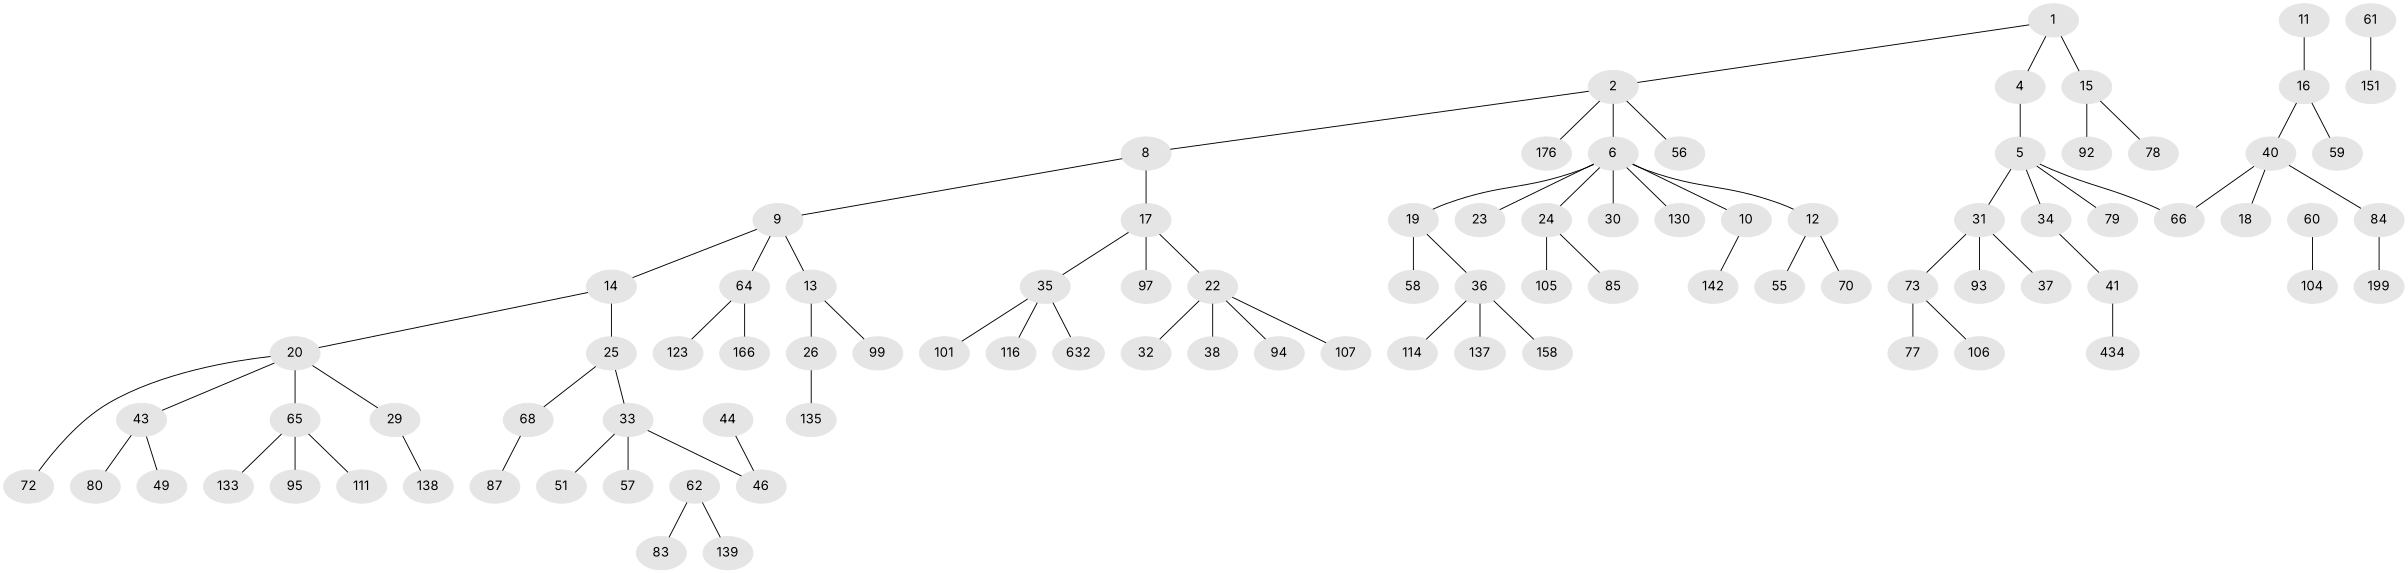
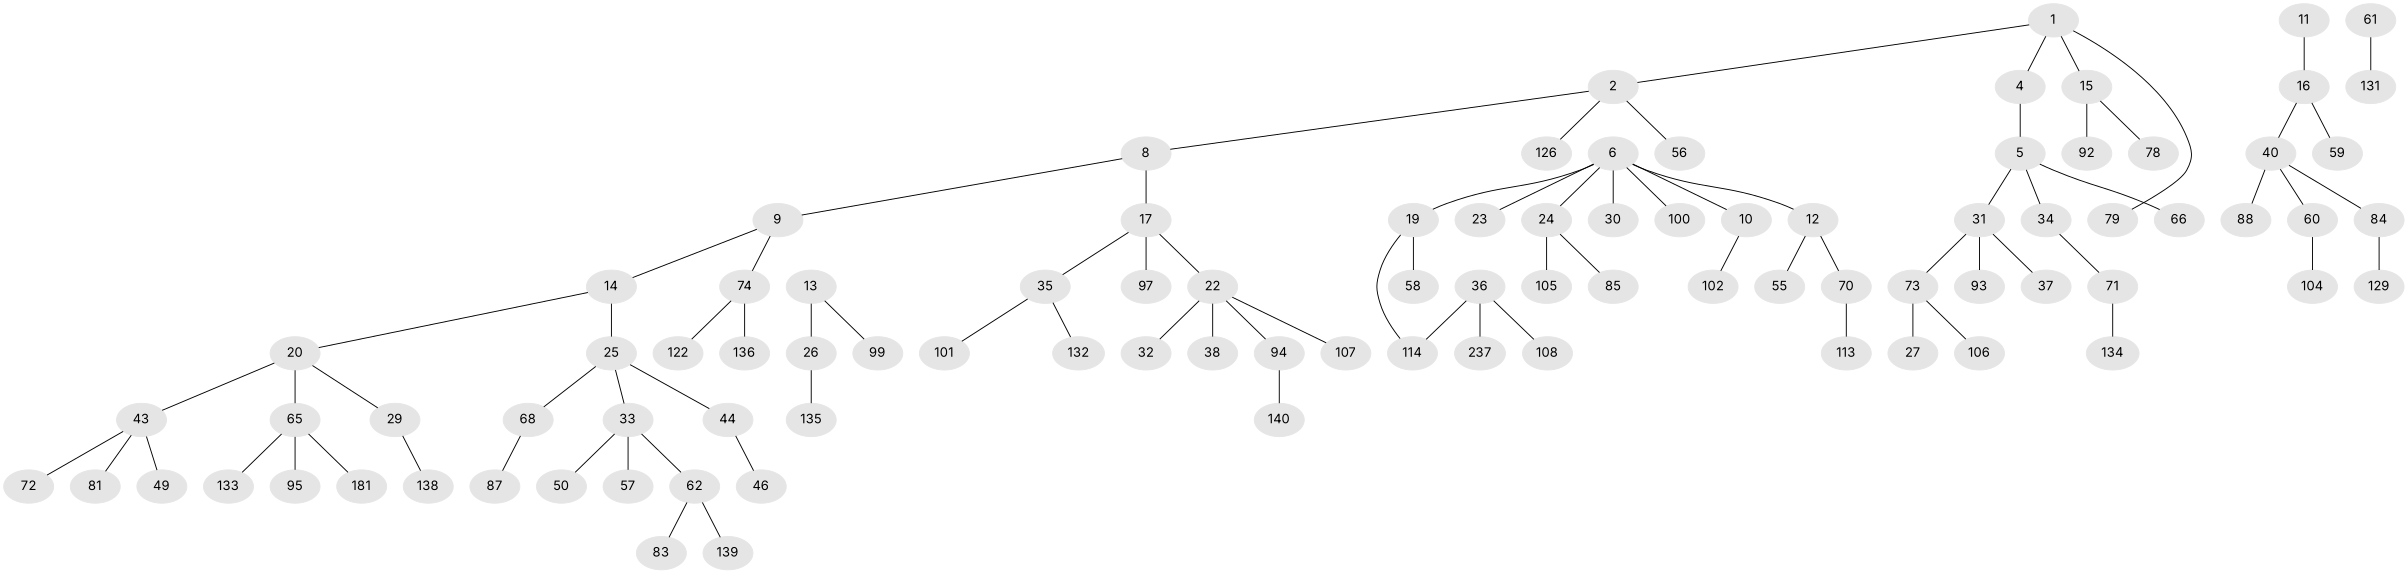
(2371, 87) -> (2371, 87)
(1613, 120) -> none
(1547, 154) -> (1547, 154)
(2066, 187) -> (2173, 113)
(2225, 187) -> (2292, 187)
(1680, 220) -> (1680, 220)
(2246, 220) -> (2246, 220)
(795, 253) -> none
(1447, 253) -> (1377, 287)
(745, 287) -> (745, 287)
(1713, 287) -> (1713, 287)
(2113, 287) -> (2113, 287)
(2379, 287) -> (2379, 287)
(678, 353) -> (678, 353)
(745, 353) -> (745, 353)
(1011, 353) -> none
(1079, 353) -> (1079, 353)
(1480, 353) -> (1480, 353)
(1548, 353) -> (1548, 353)
none -> (1846, 353)
(1913, 353) -> (1913, 353)
(2113, 353) -> (2113, 353)
none -> (670, 387)
(141, 388) -> (85, 453)
none -> (1279, 420)
(695, 453) -> (661, 453)
(95, 487) -> (95, 487)
(362, 487) -> (362, 487)
(561, 487) -> (561, 487)
